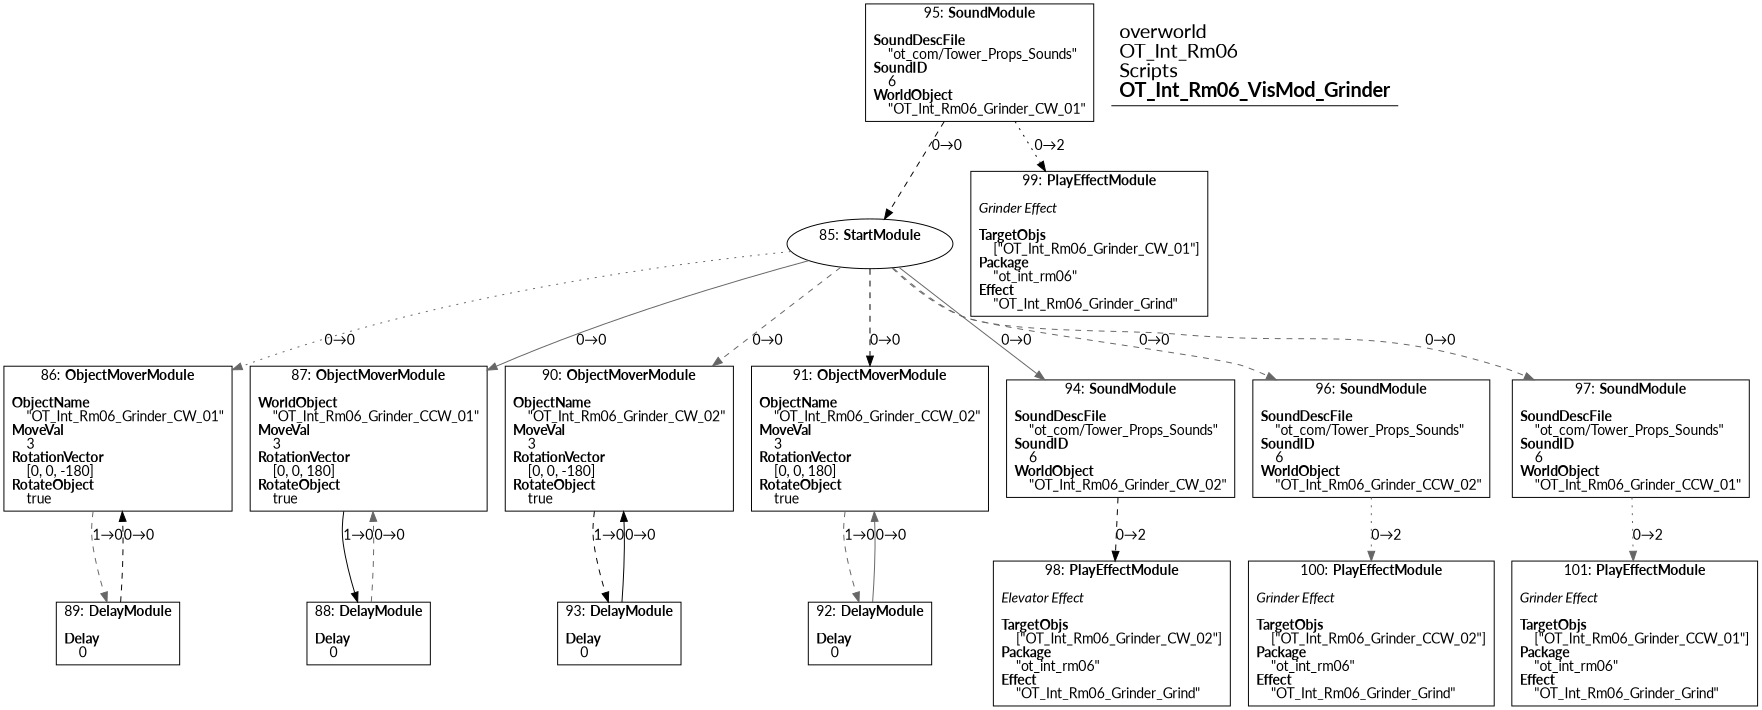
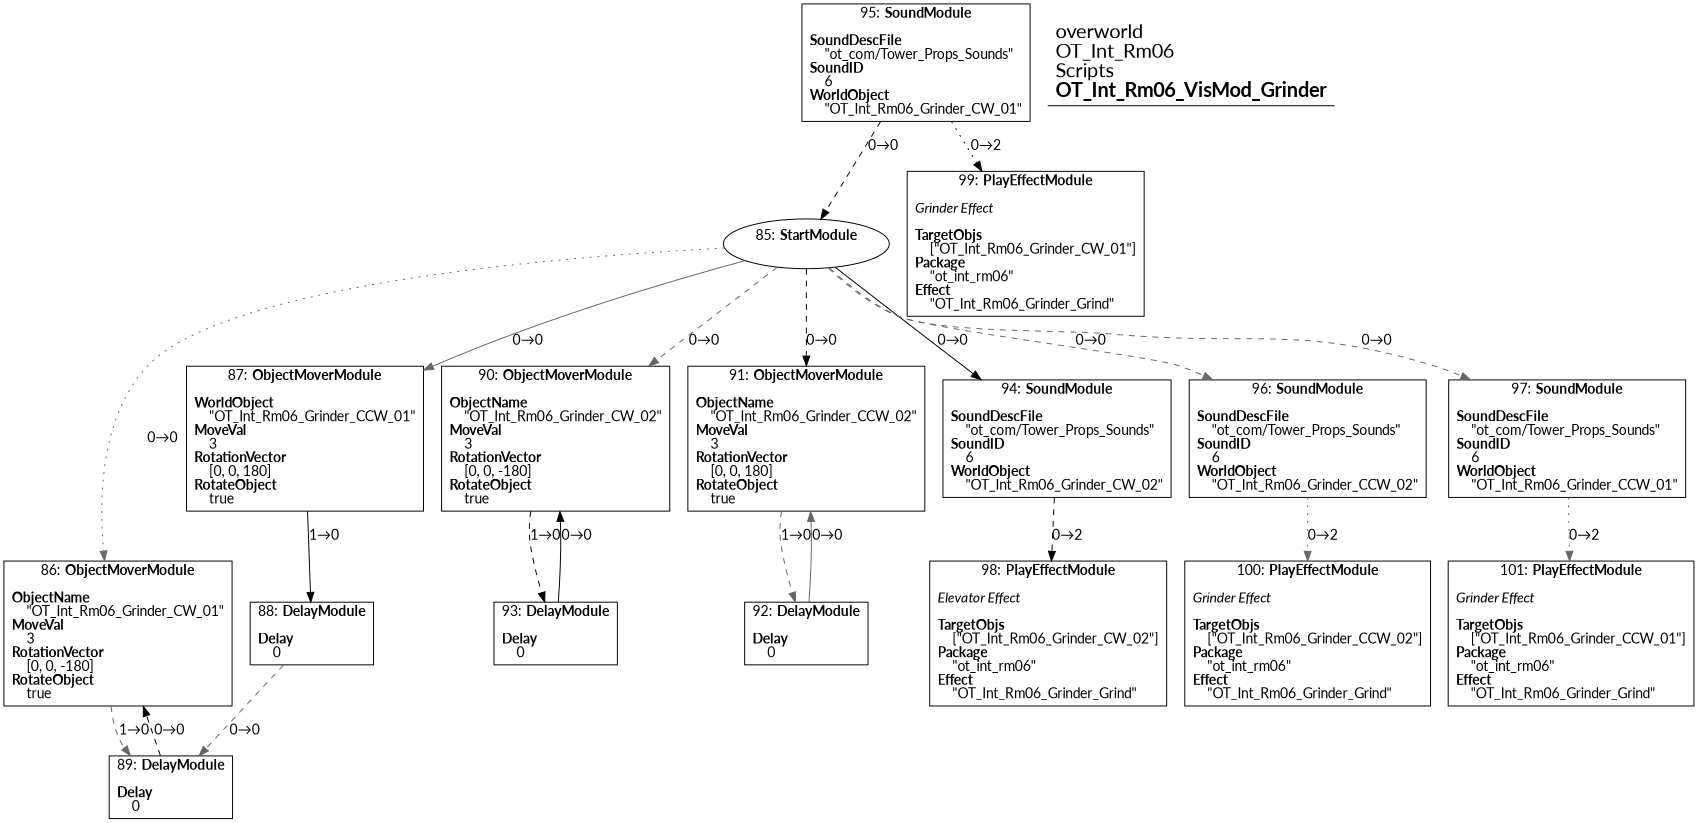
(975, 326) -> (911, 326)
(373, 562) -> (245, 707)
